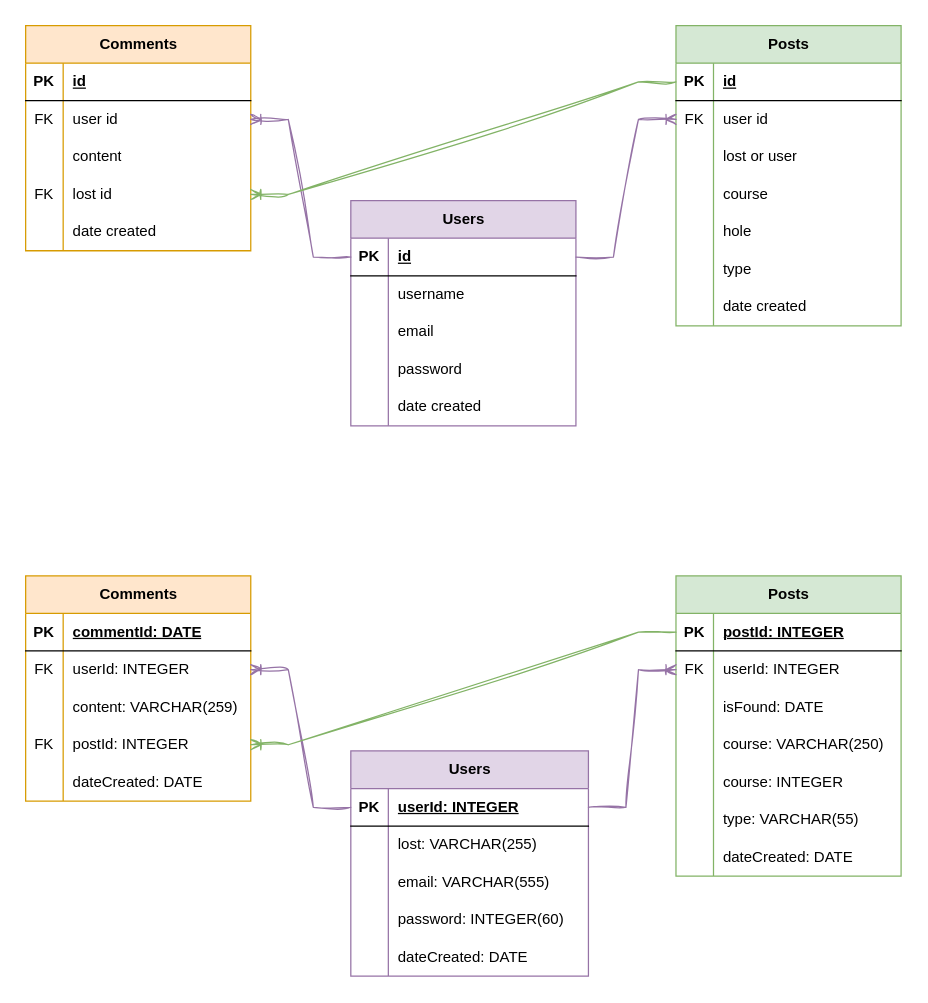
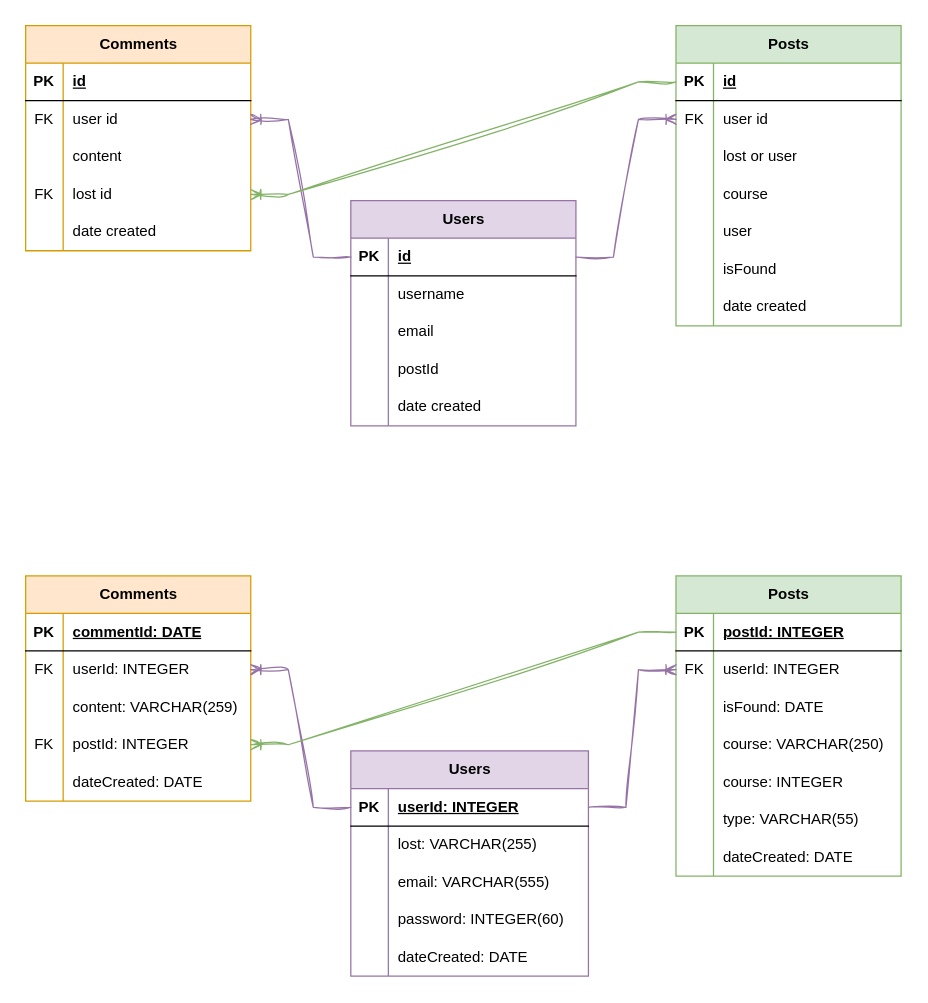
(738, 232) -> (740, 232)
(740, 269) -> (751, 269)
(432, 369) -> (423, 369)
